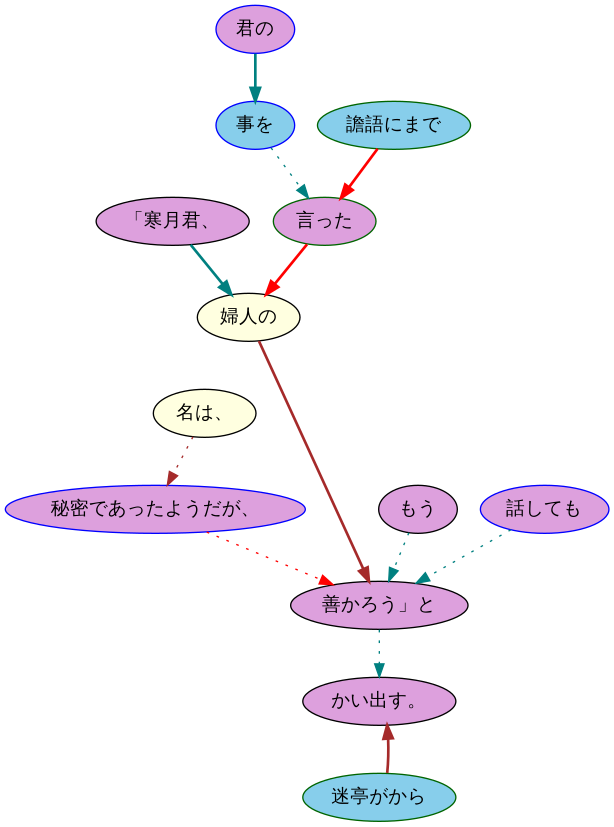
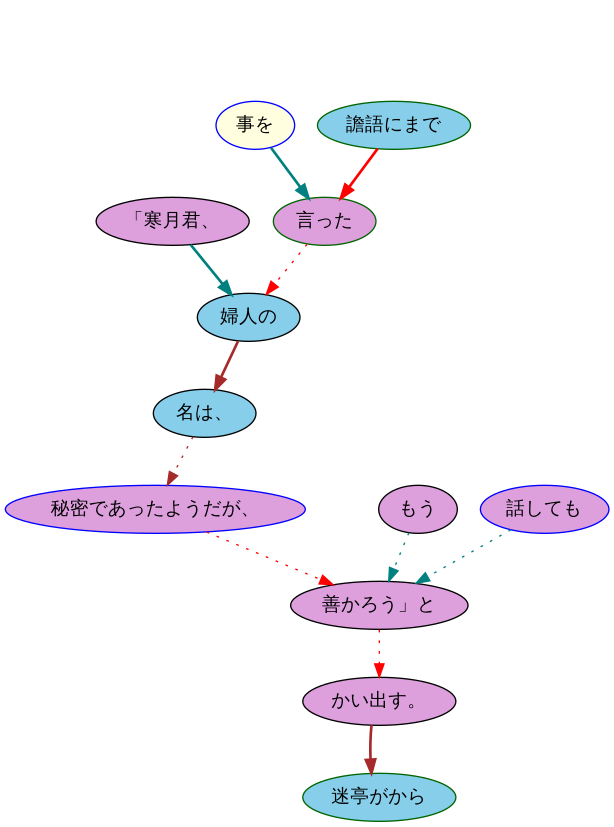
(255, 29) -> none
(255, 125) -> (255, 125)
(286, 168) -> (286, 168)
(291, 264) -> (291, 264)
(249, 317) -> (249, 317)
(205, 413) -> (205, 413)
(311, 455) -> (230, 359)
(379, 647) -> (379, 647)
(388, 756) -> (370, 742)
